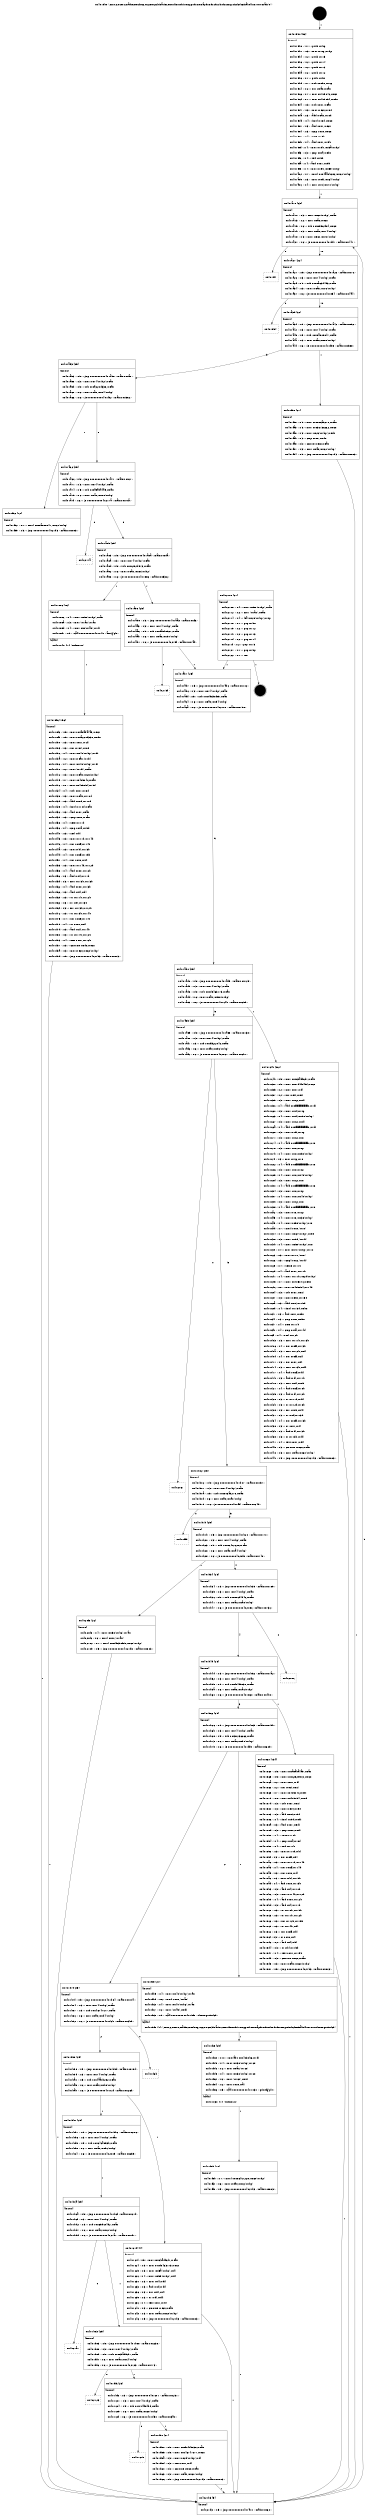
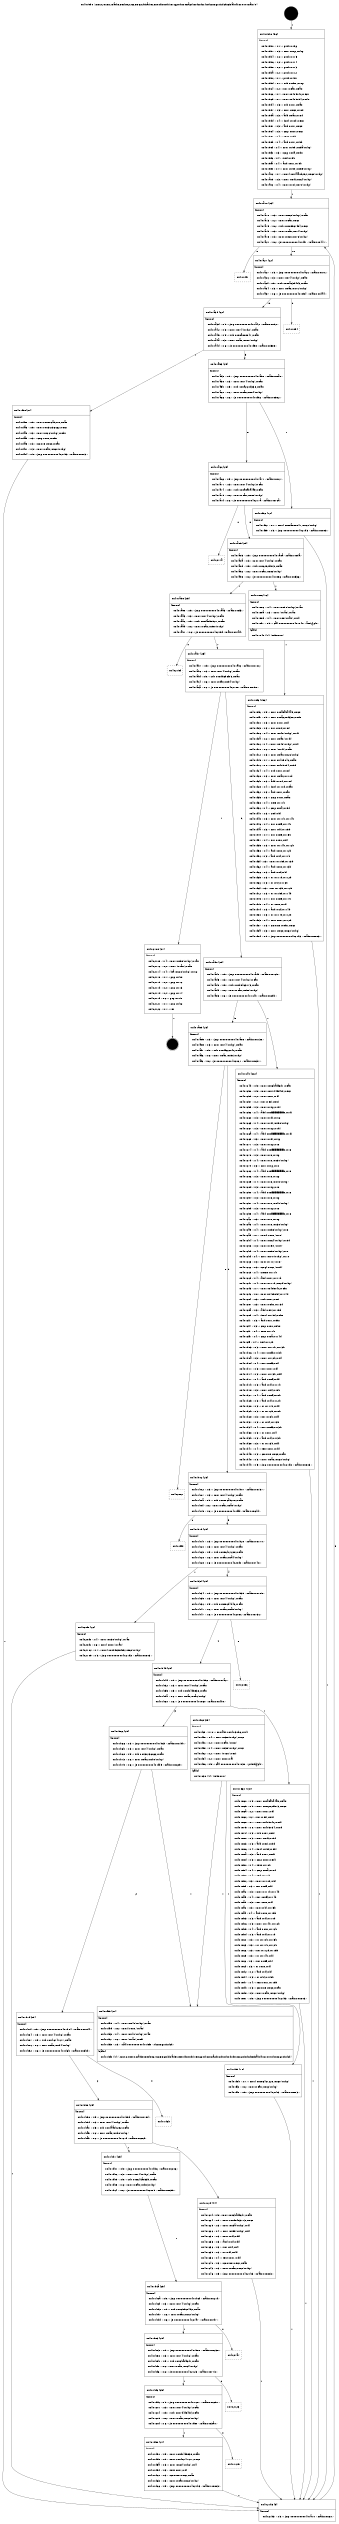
(226, 664) -> (200, 817)
(239, 2036) -> (208, 1893)
